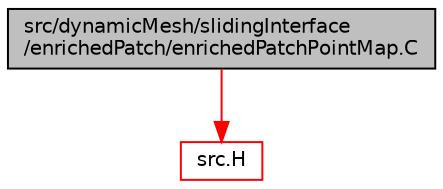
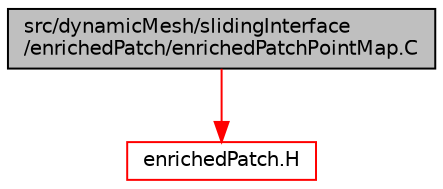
(222, 161) -> (222, 161)
